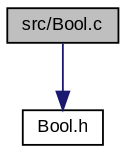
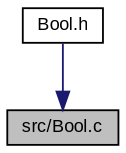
(63, 67) -> (63, 67)
